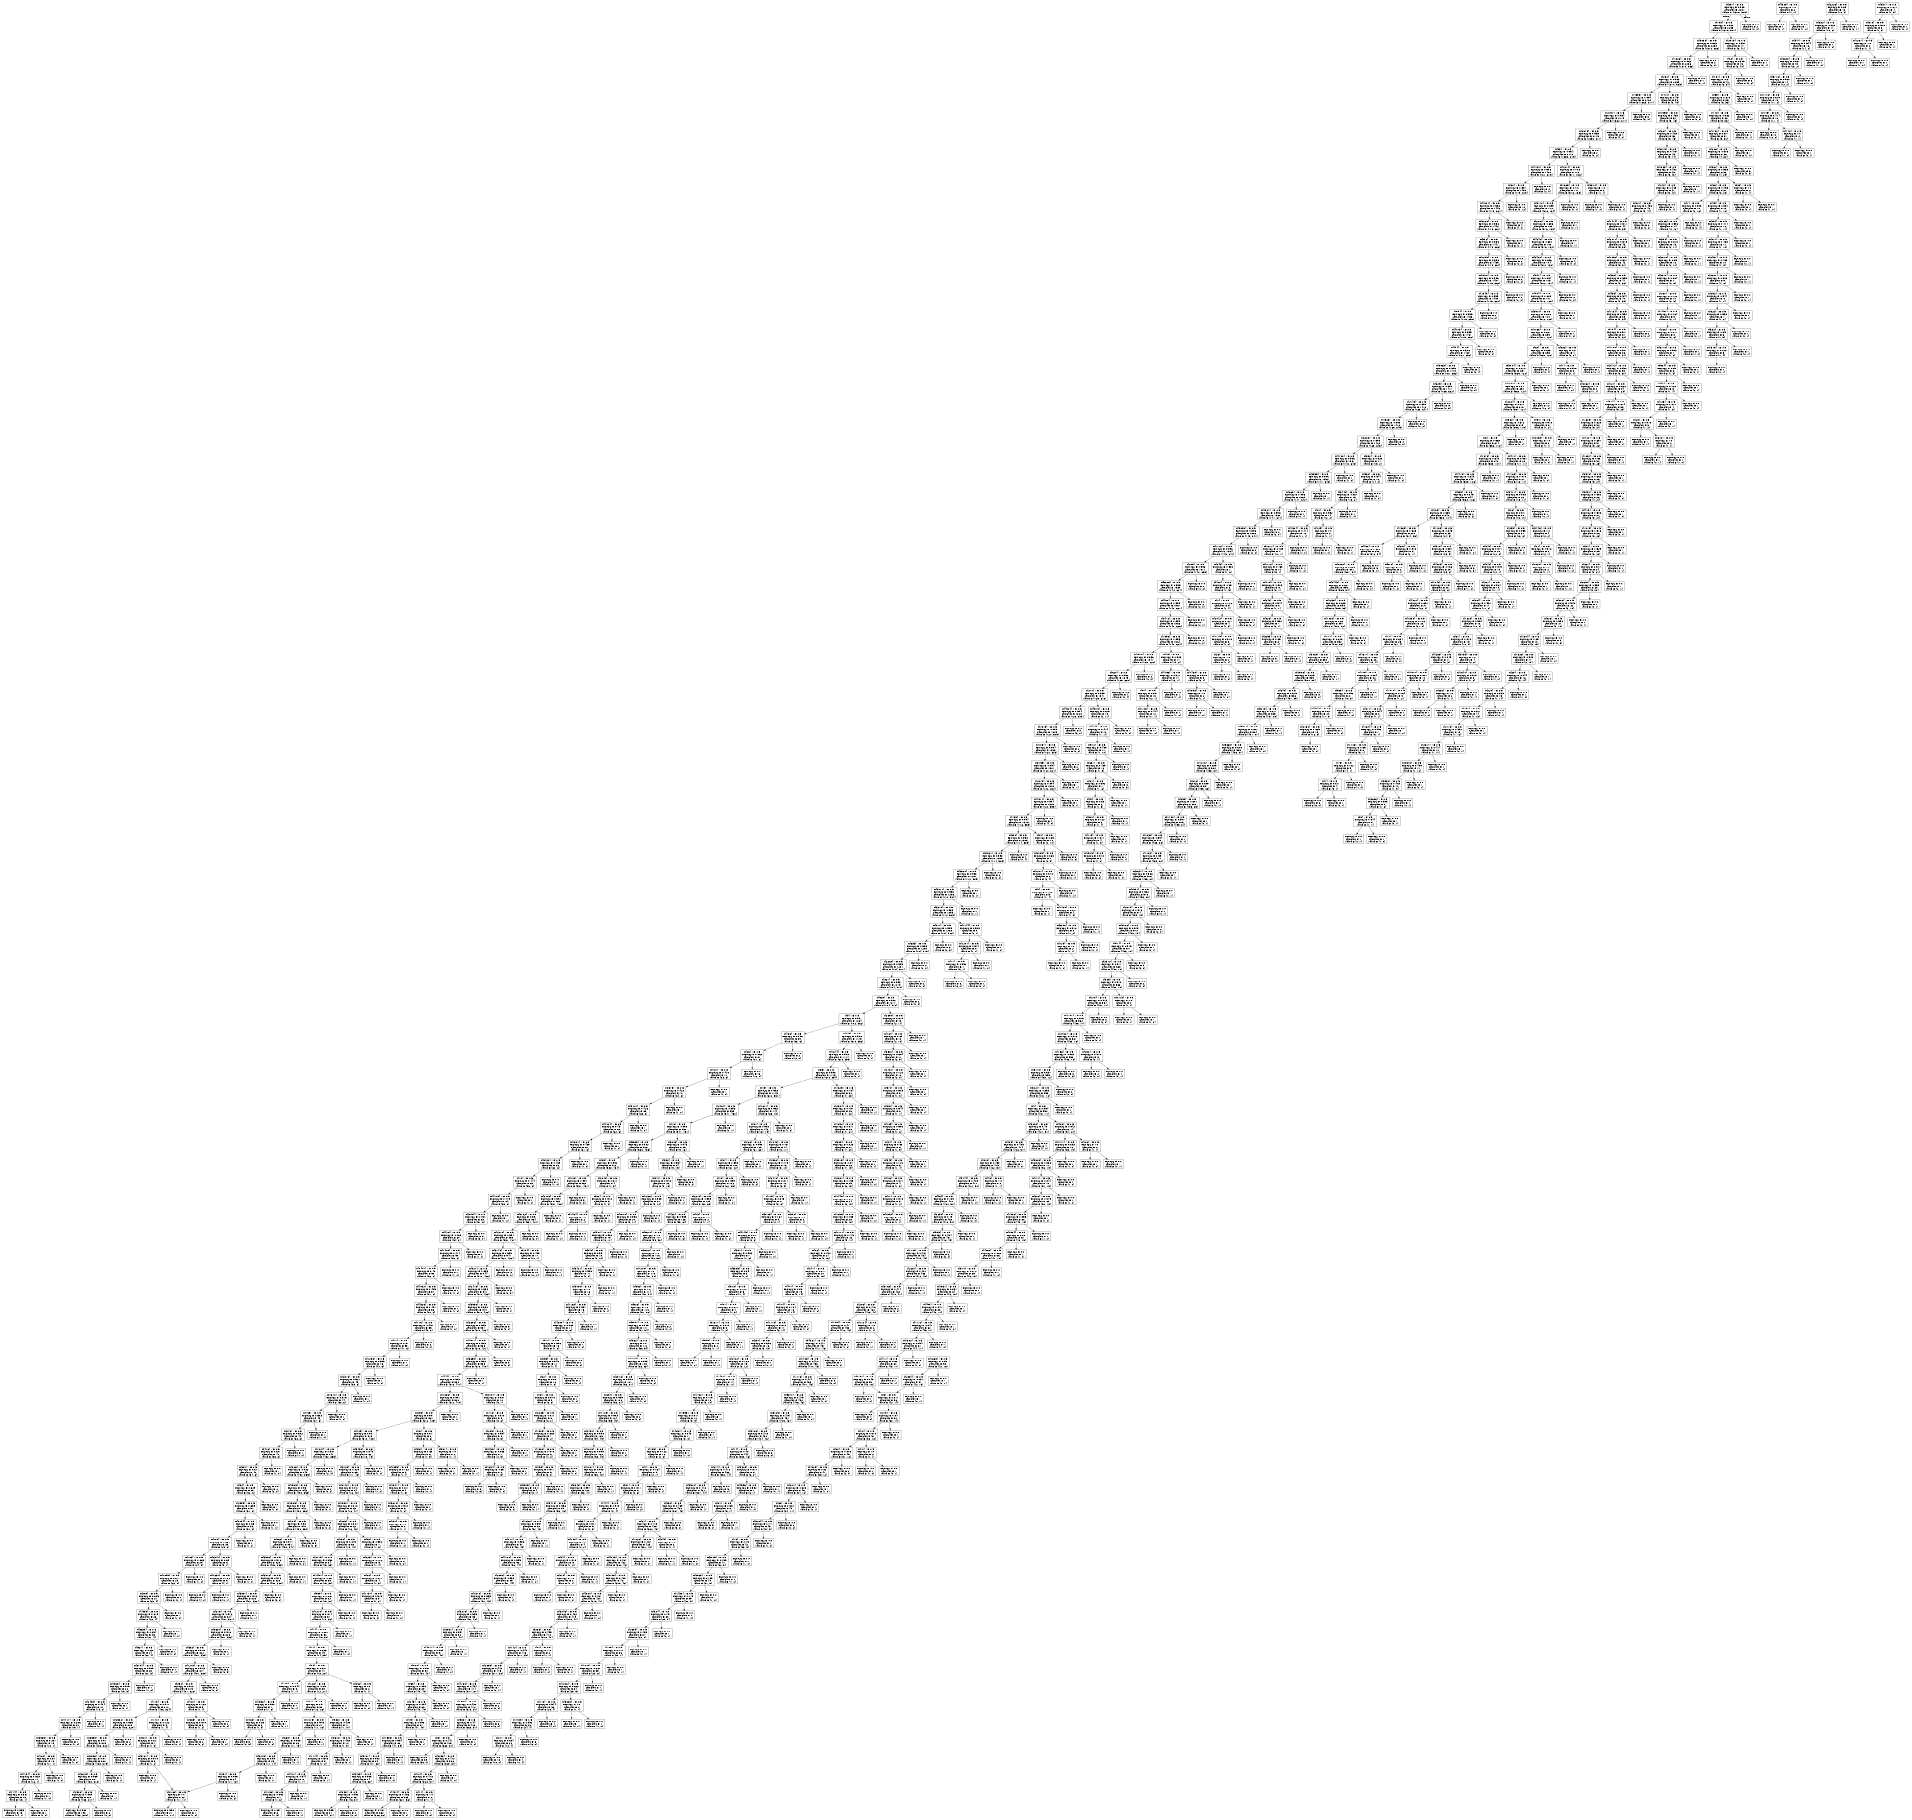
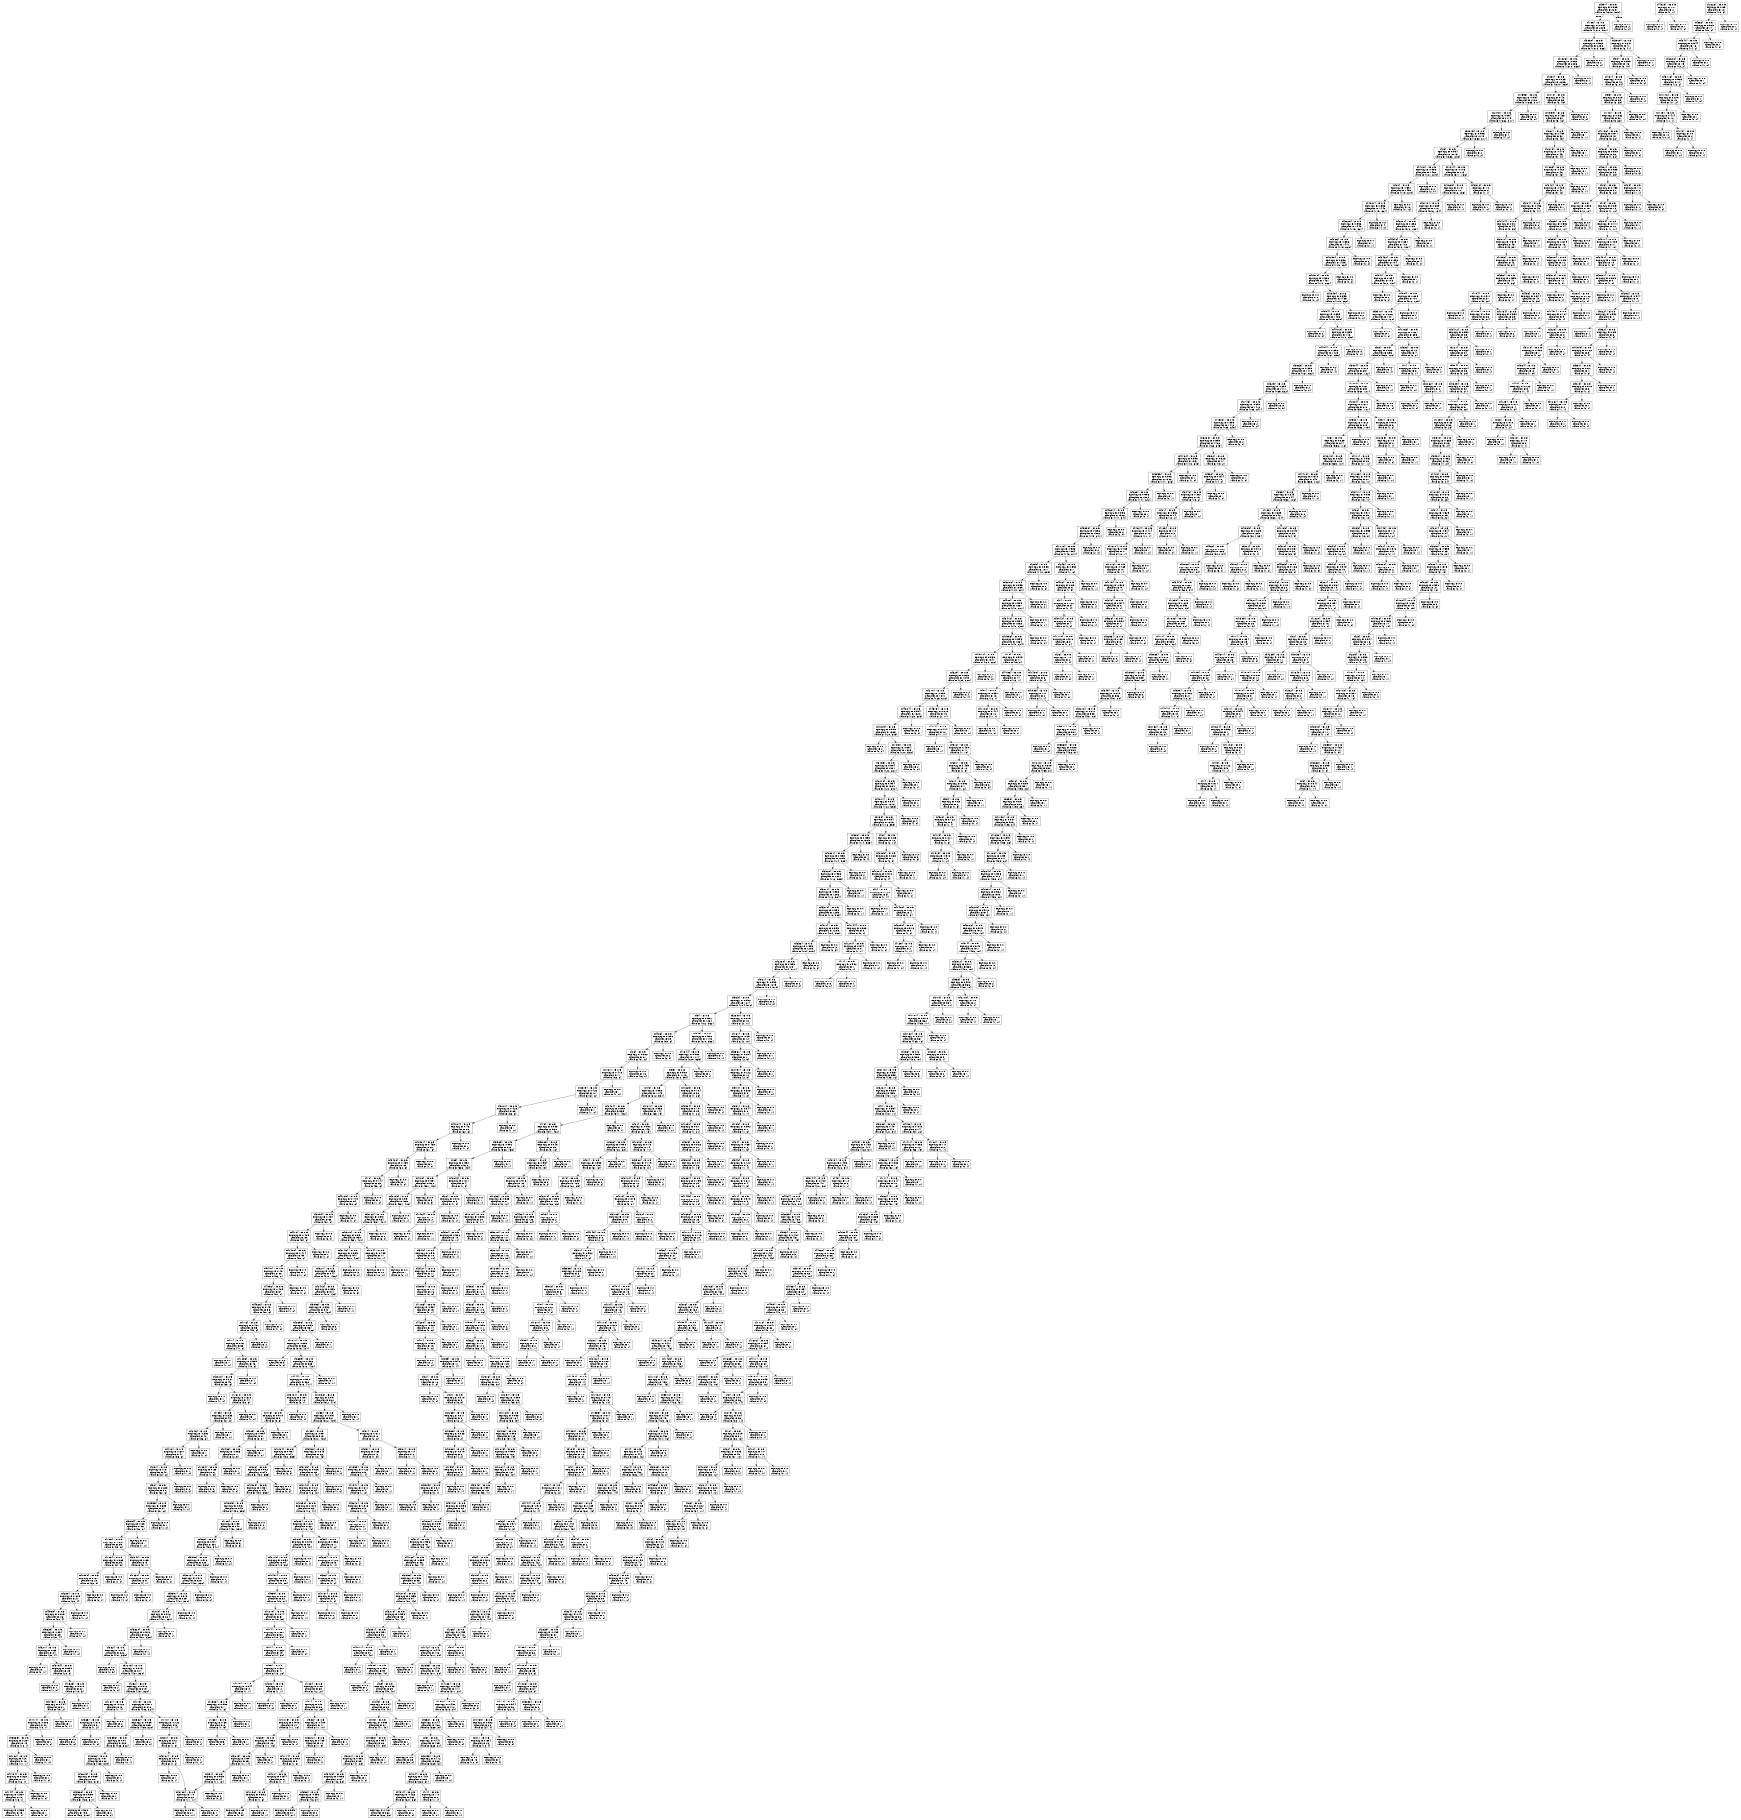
(1617, 324) -> (1493, 306)
none -> (1582, 360)
